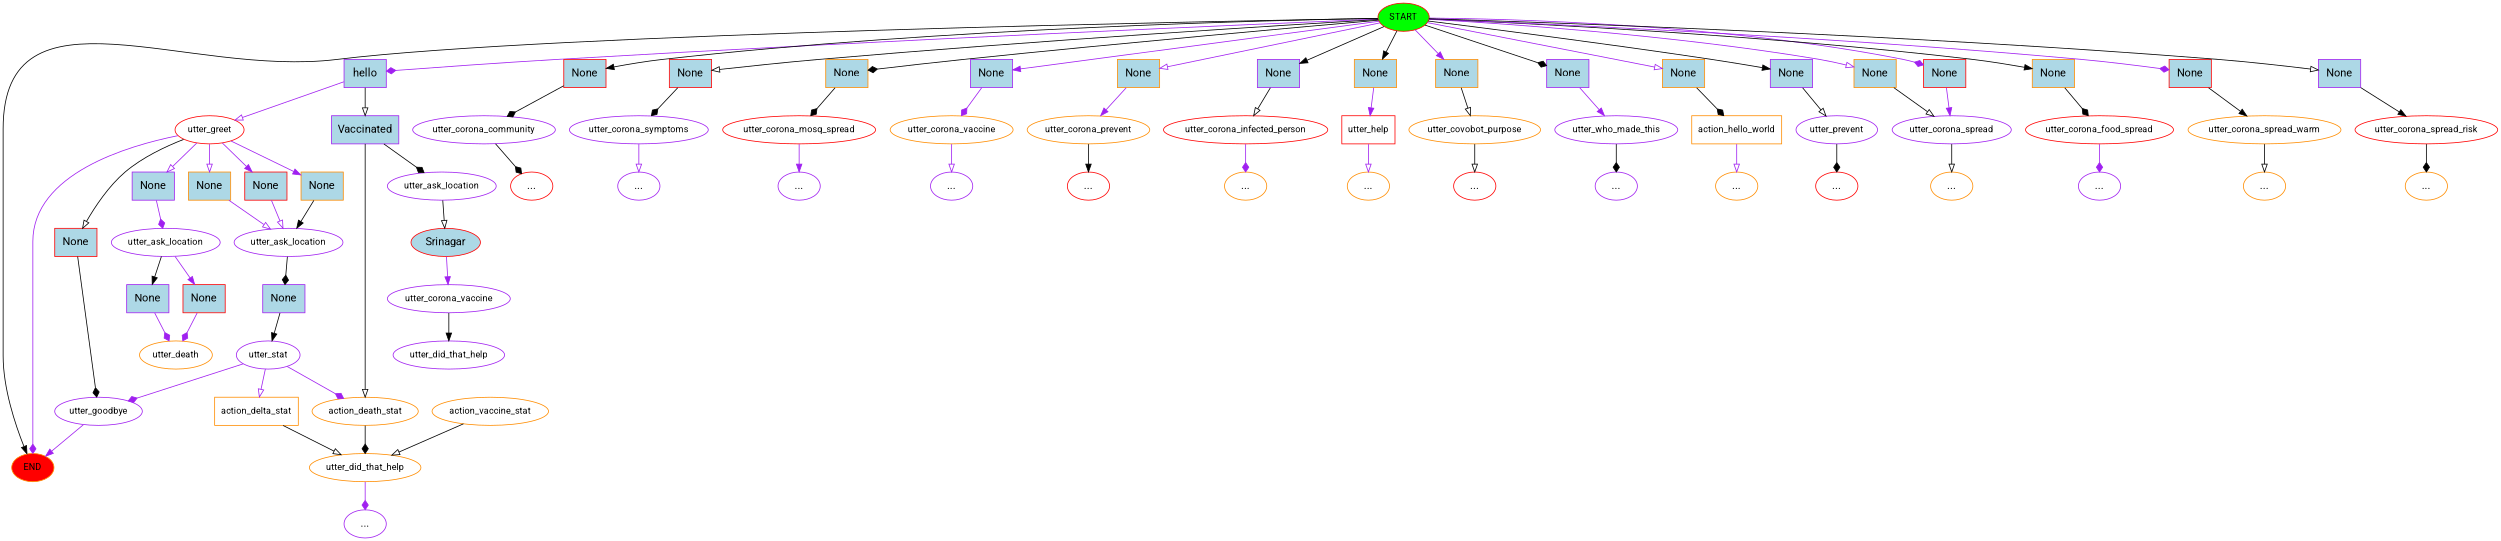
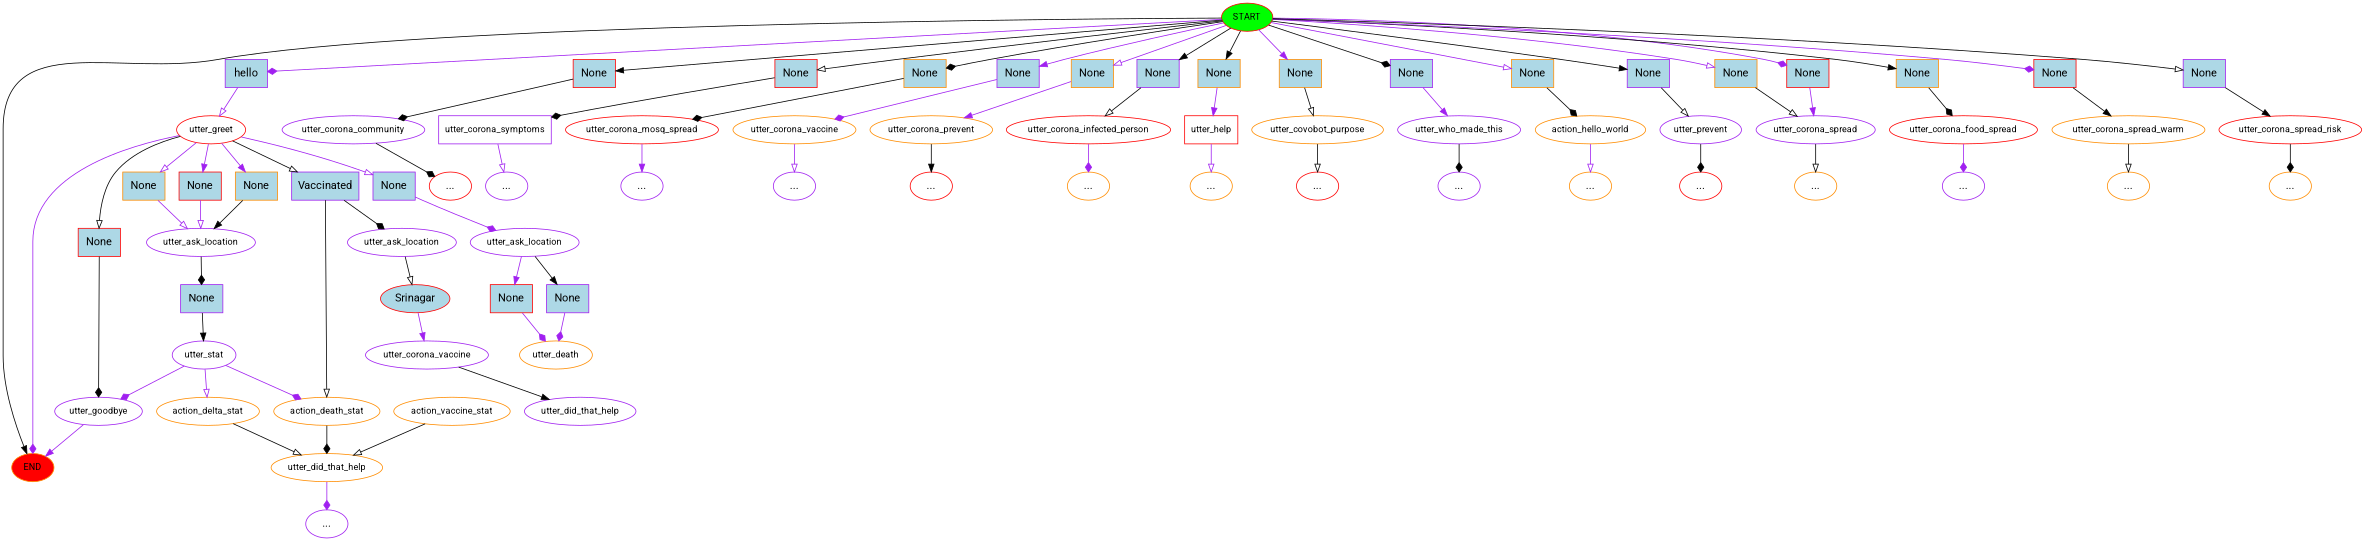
(365, 98) -> (261, 155)
(639, 130) -> (495, 130)
(1737, 130) -> (1590, 130)
(256, 411) -> (208, 411)
